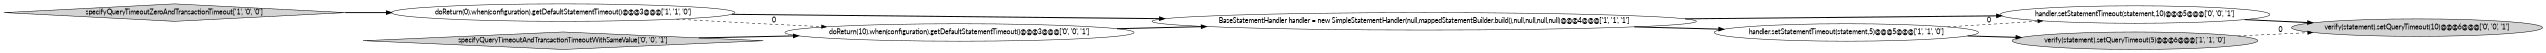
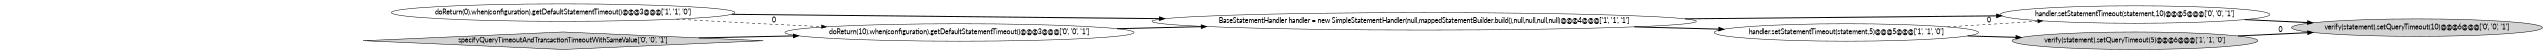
(175, 13) -> none
(2273, 34) -> (2273, 34)
